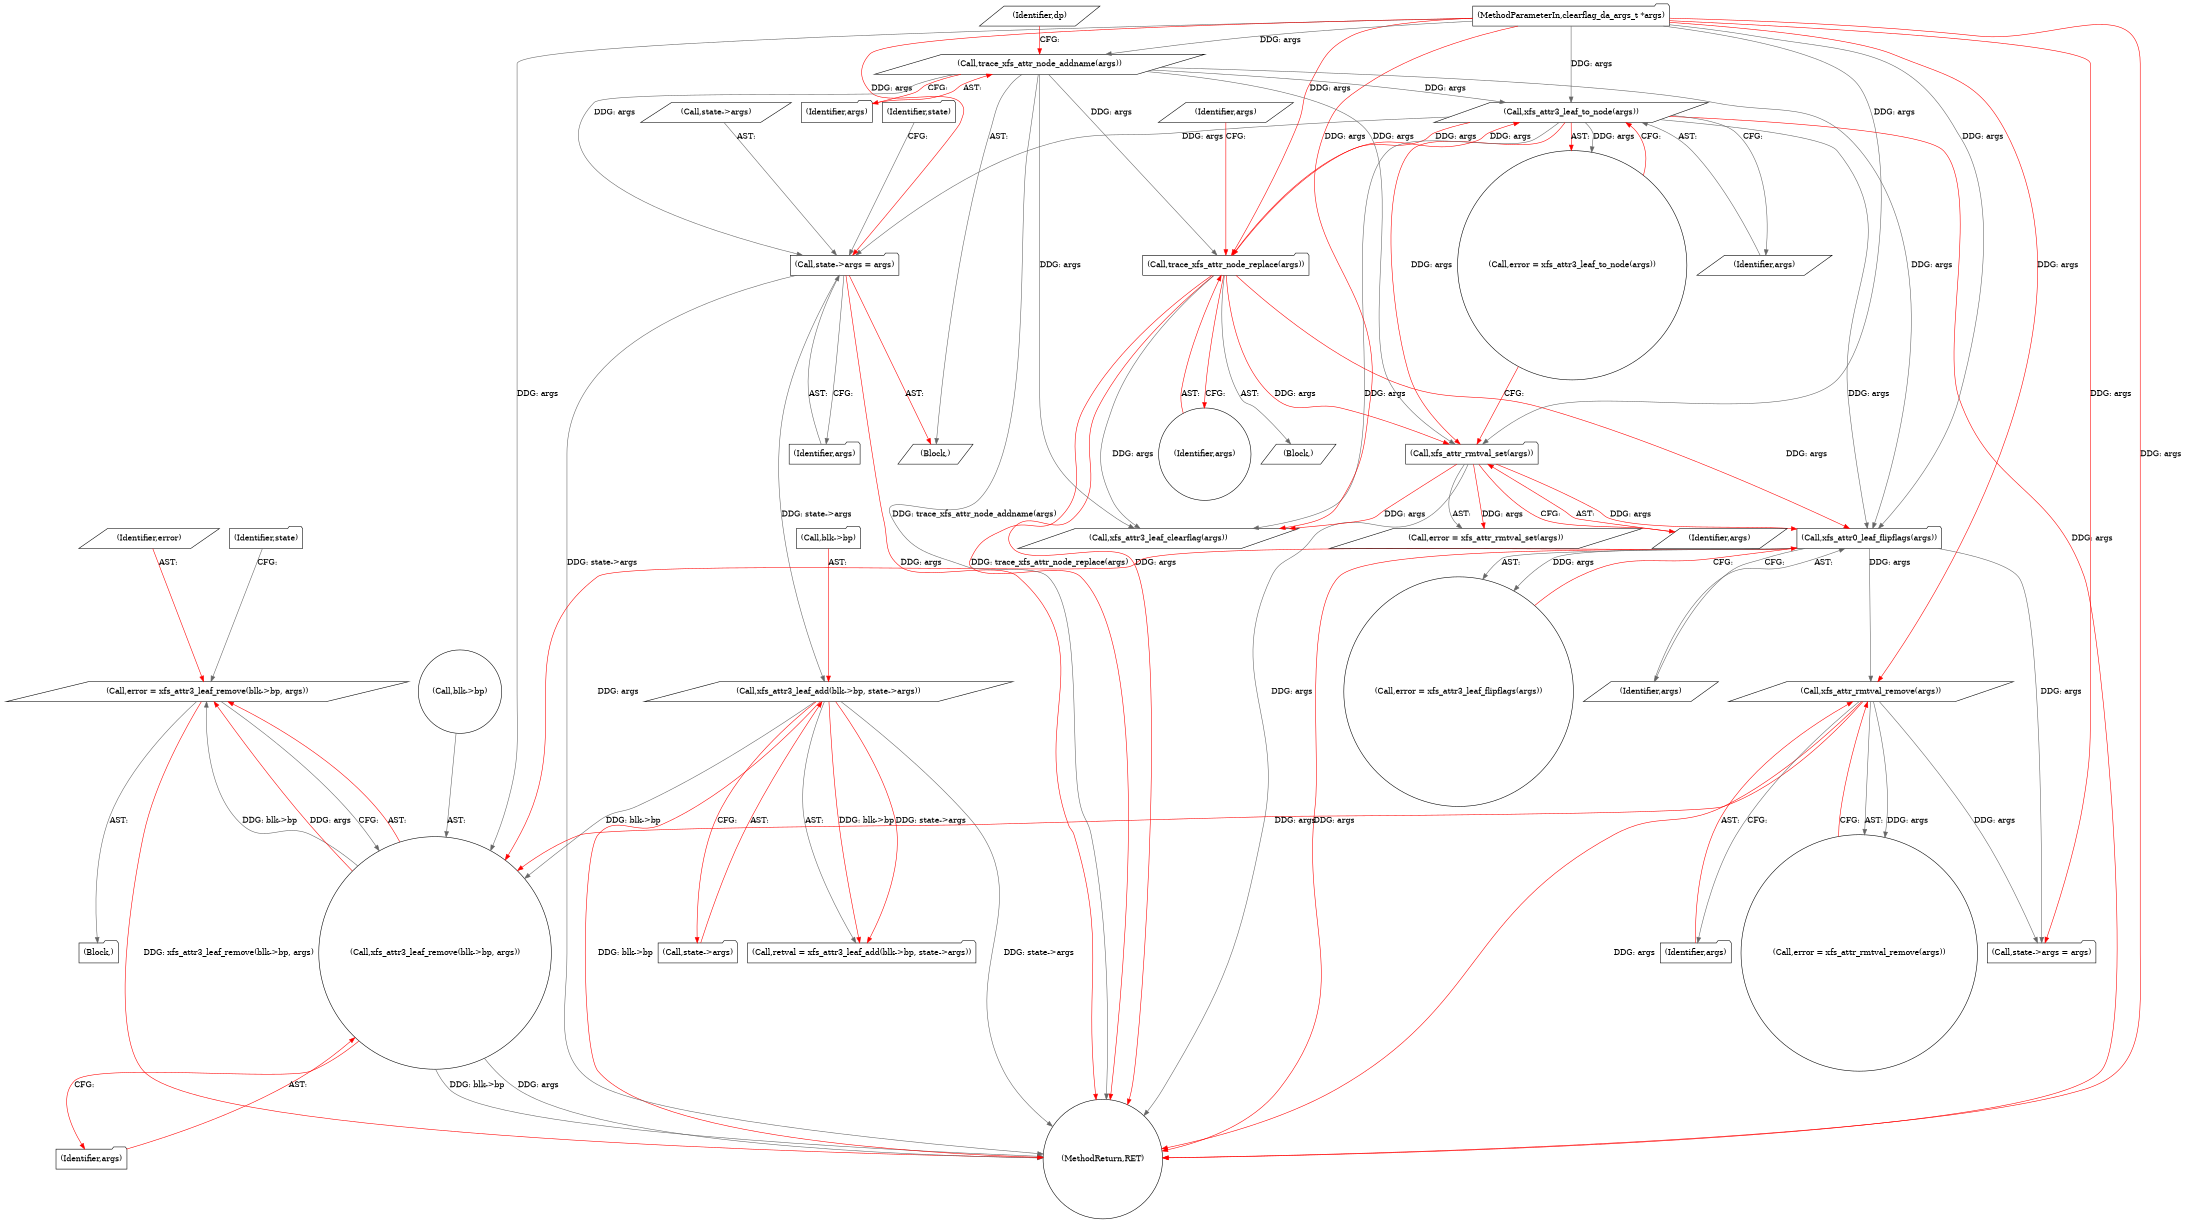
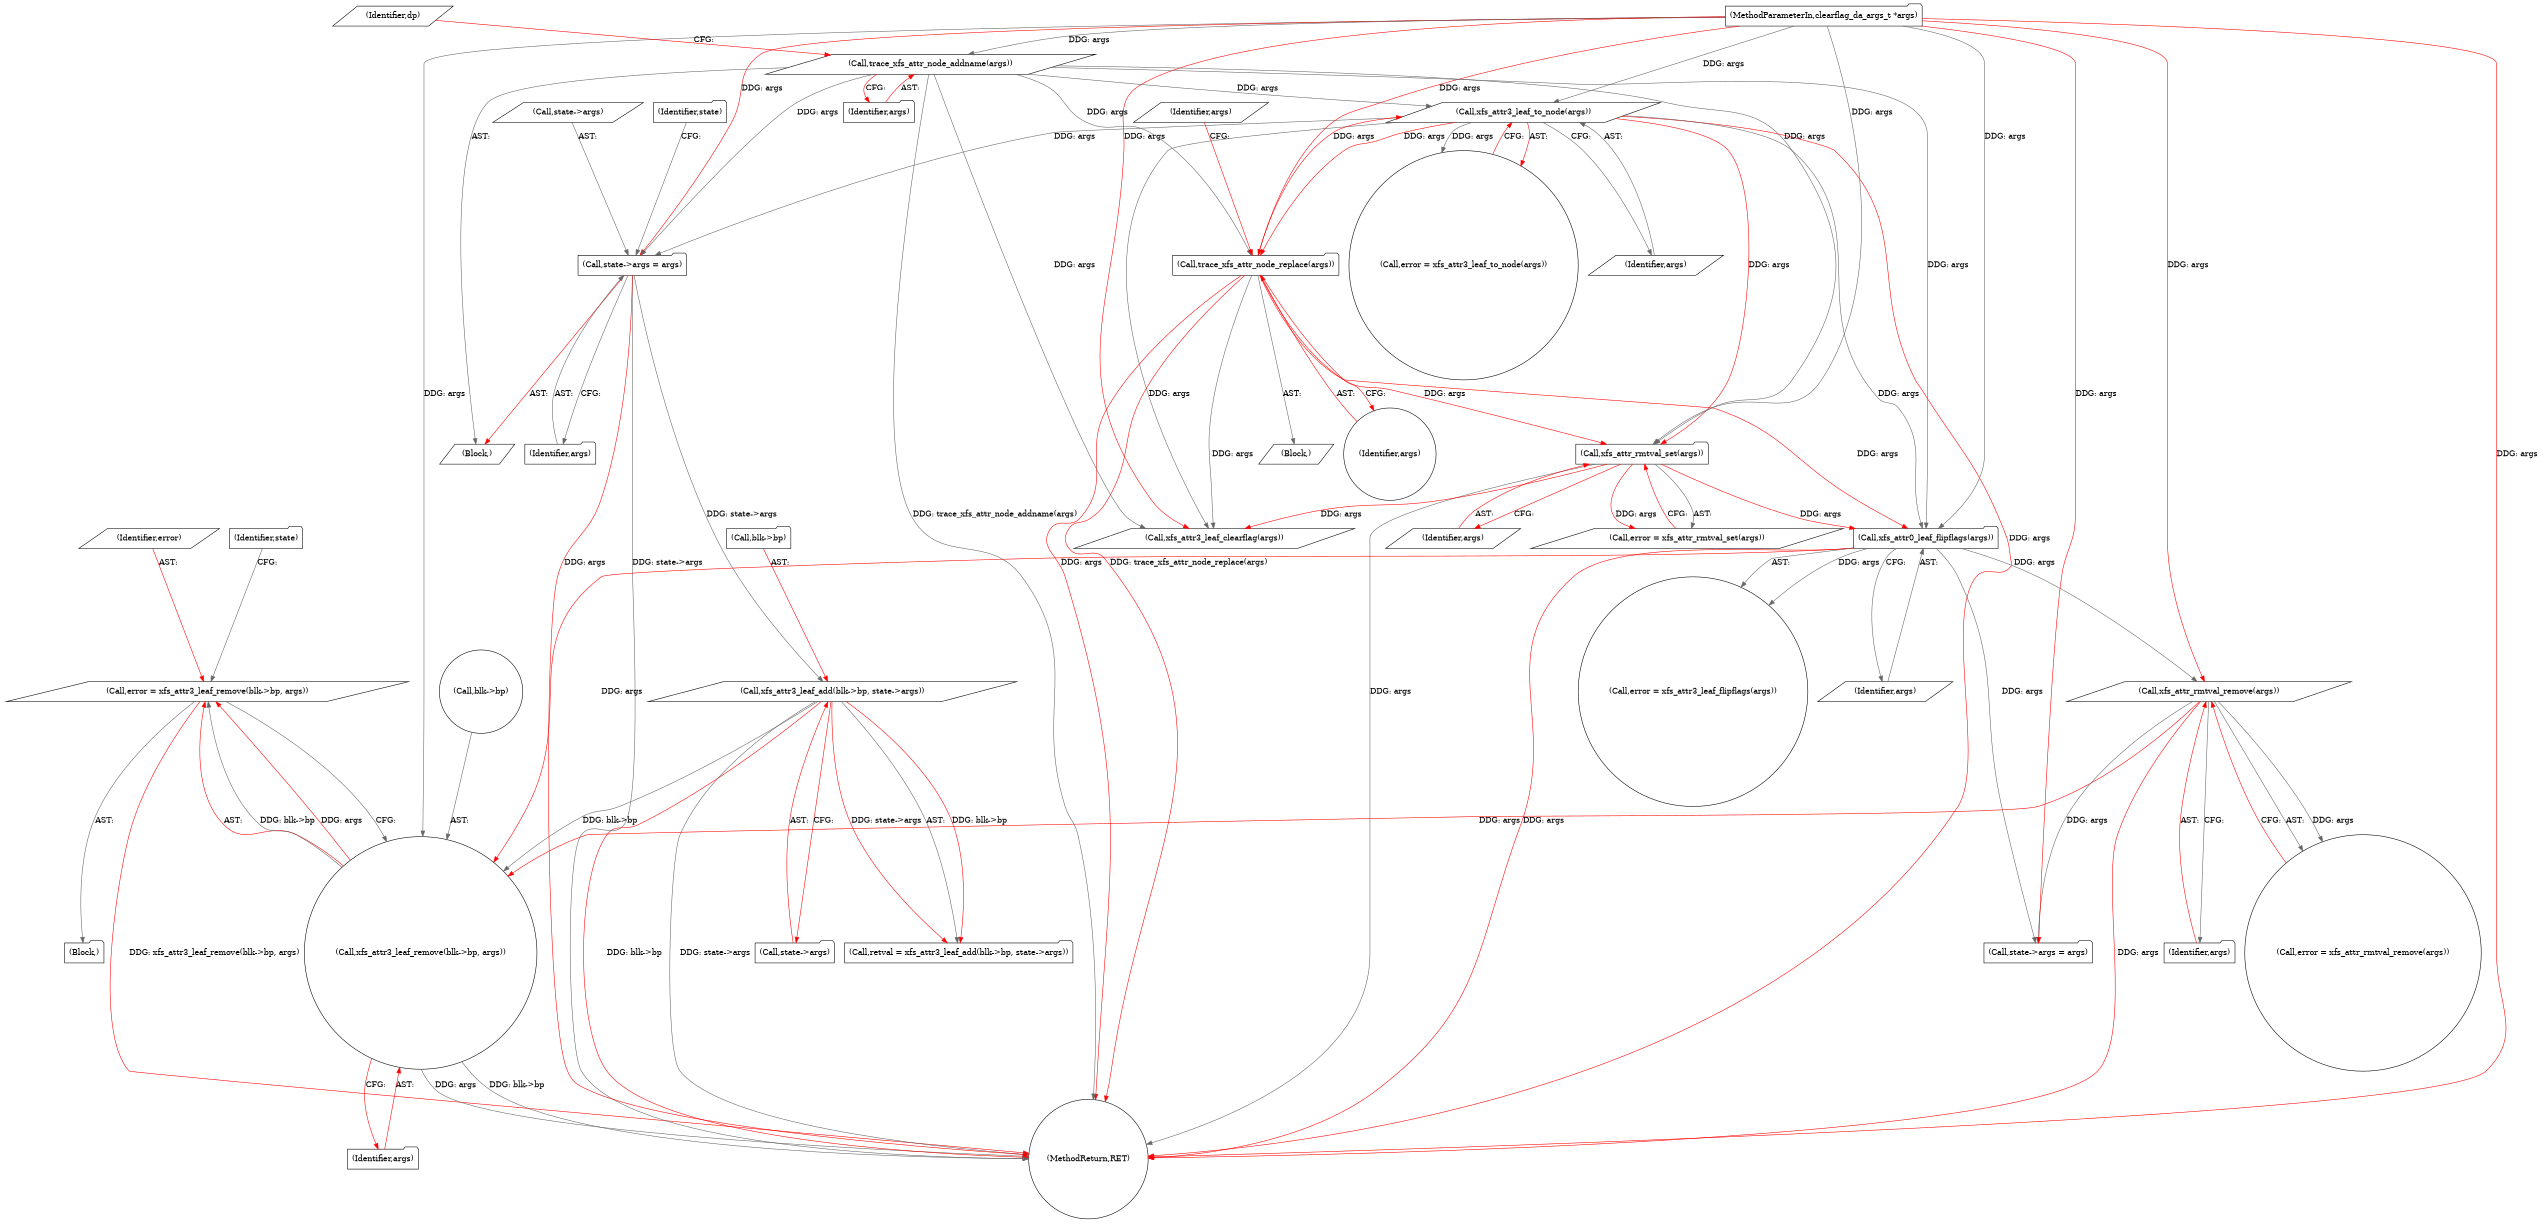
(1499, 403) -> (1658, 501)
(1658, 561) -> none
